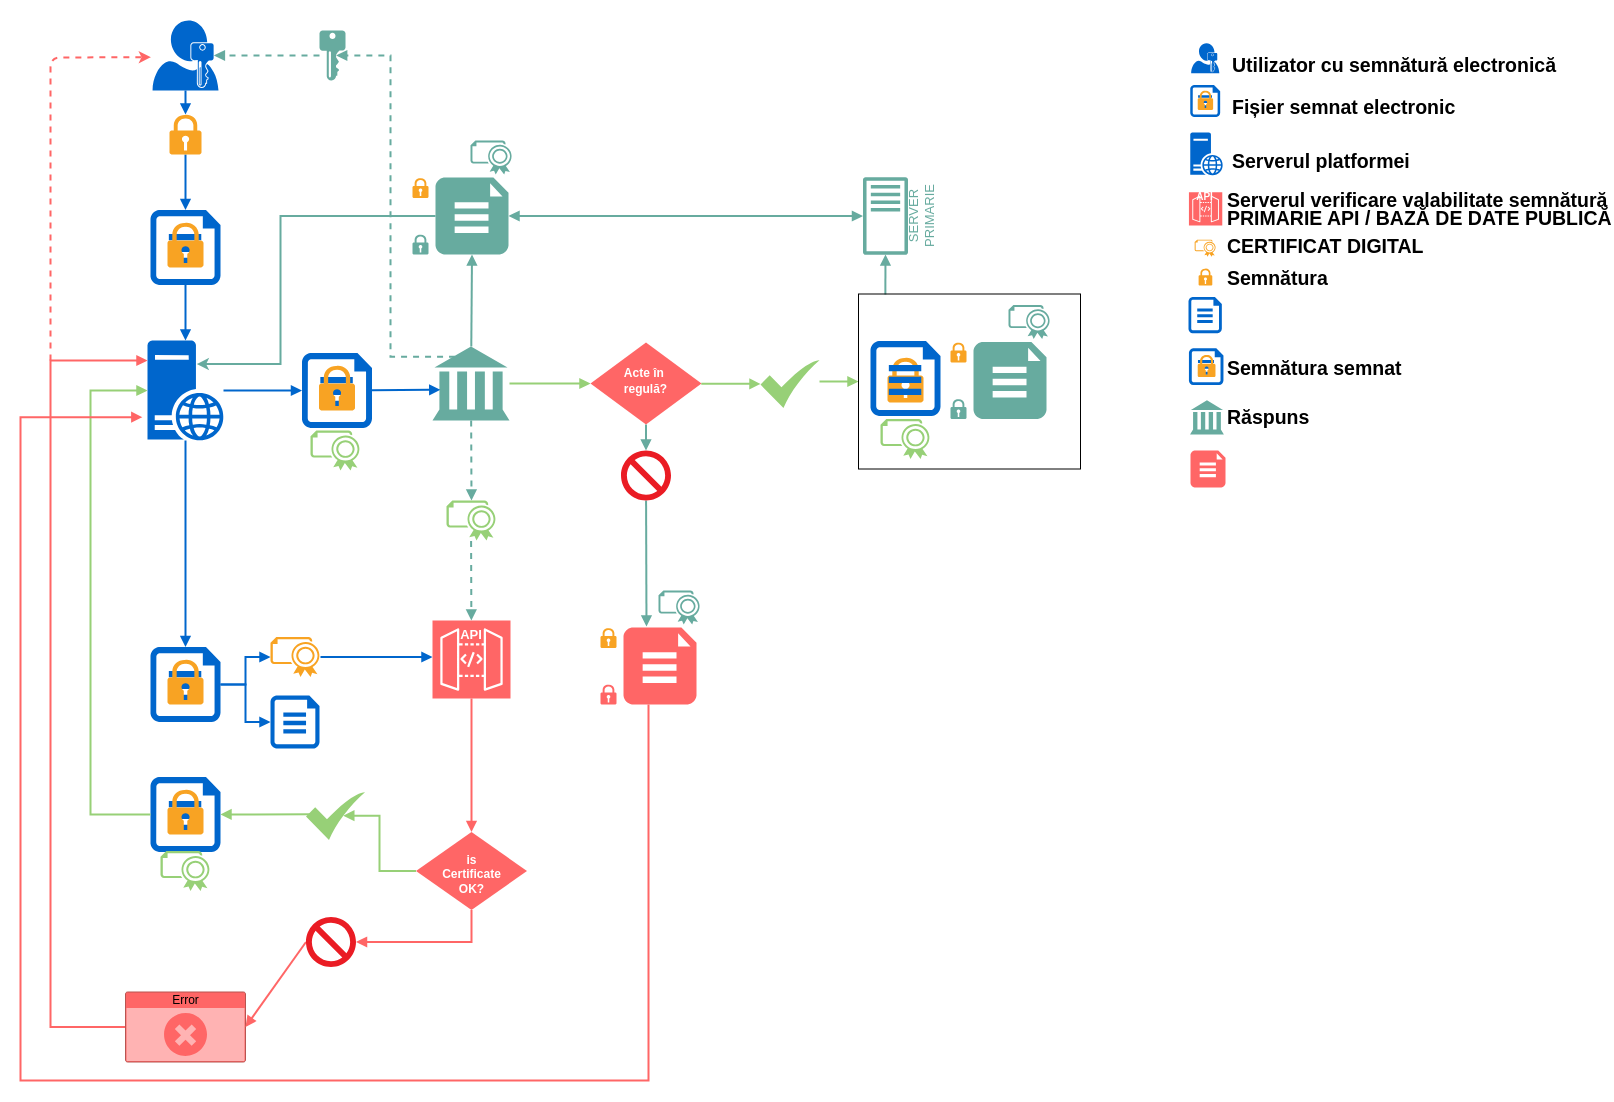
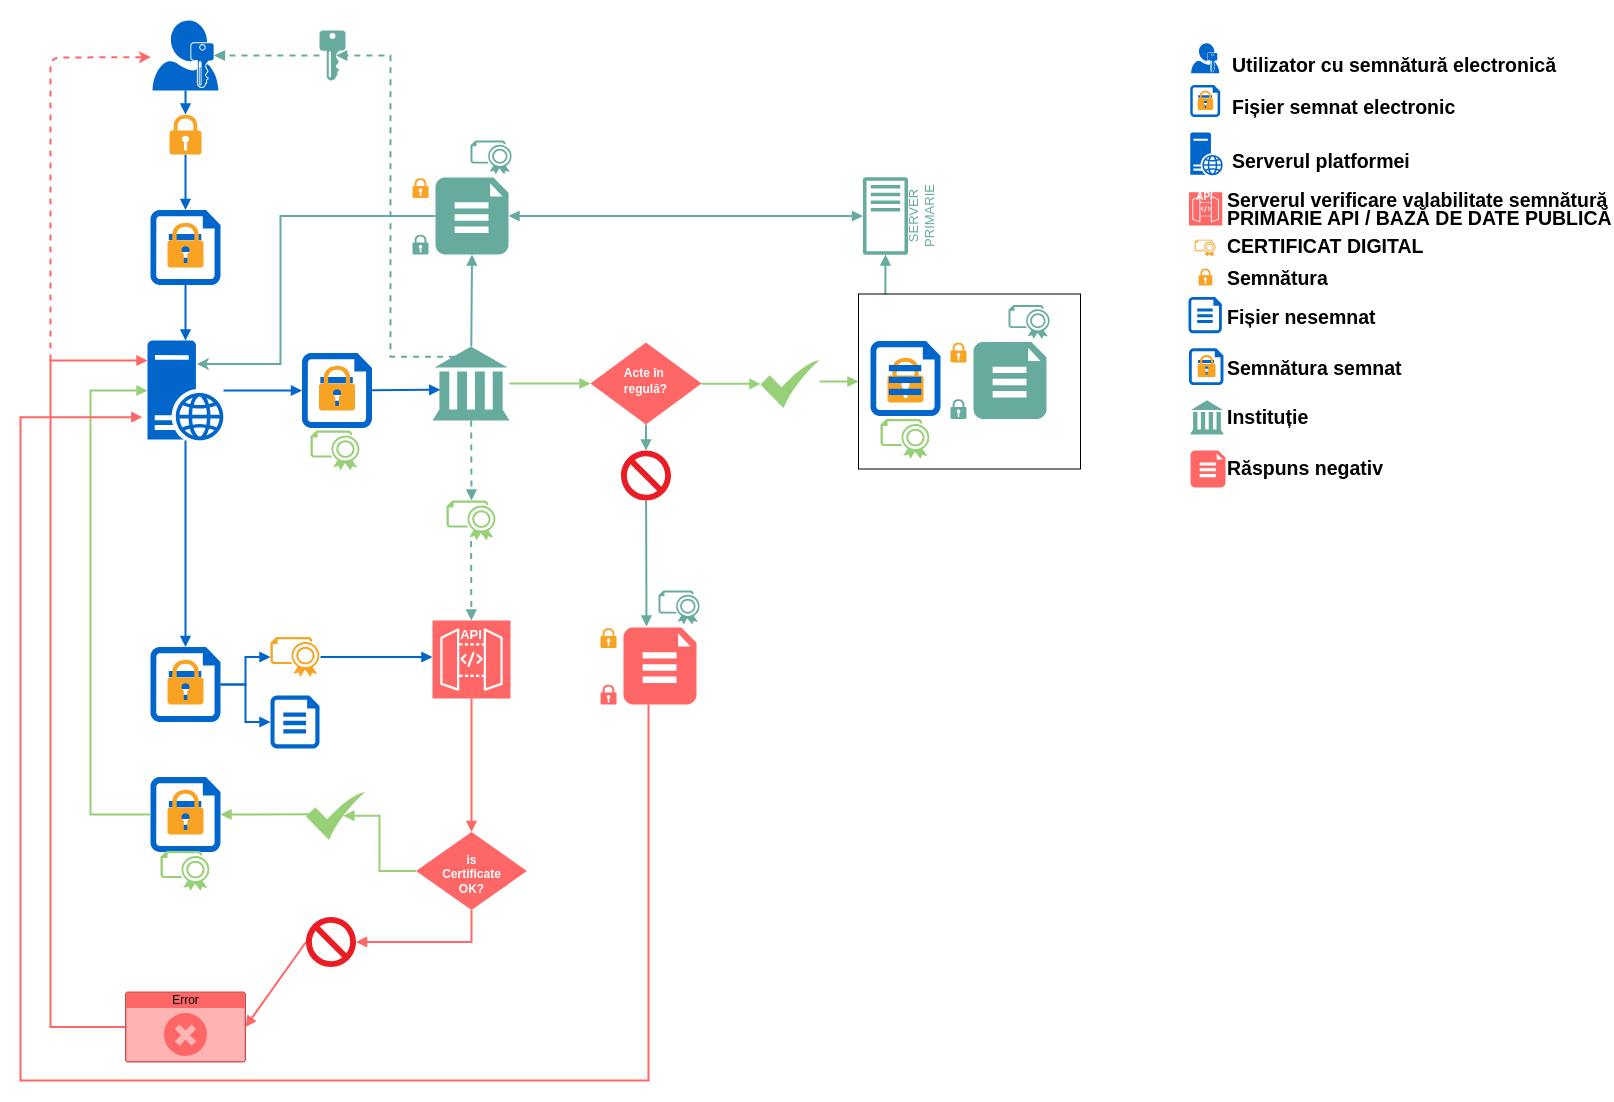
none -> (1368, 317)
(1253, 418) -> (1261, 418)
none -> (1368, 469)
